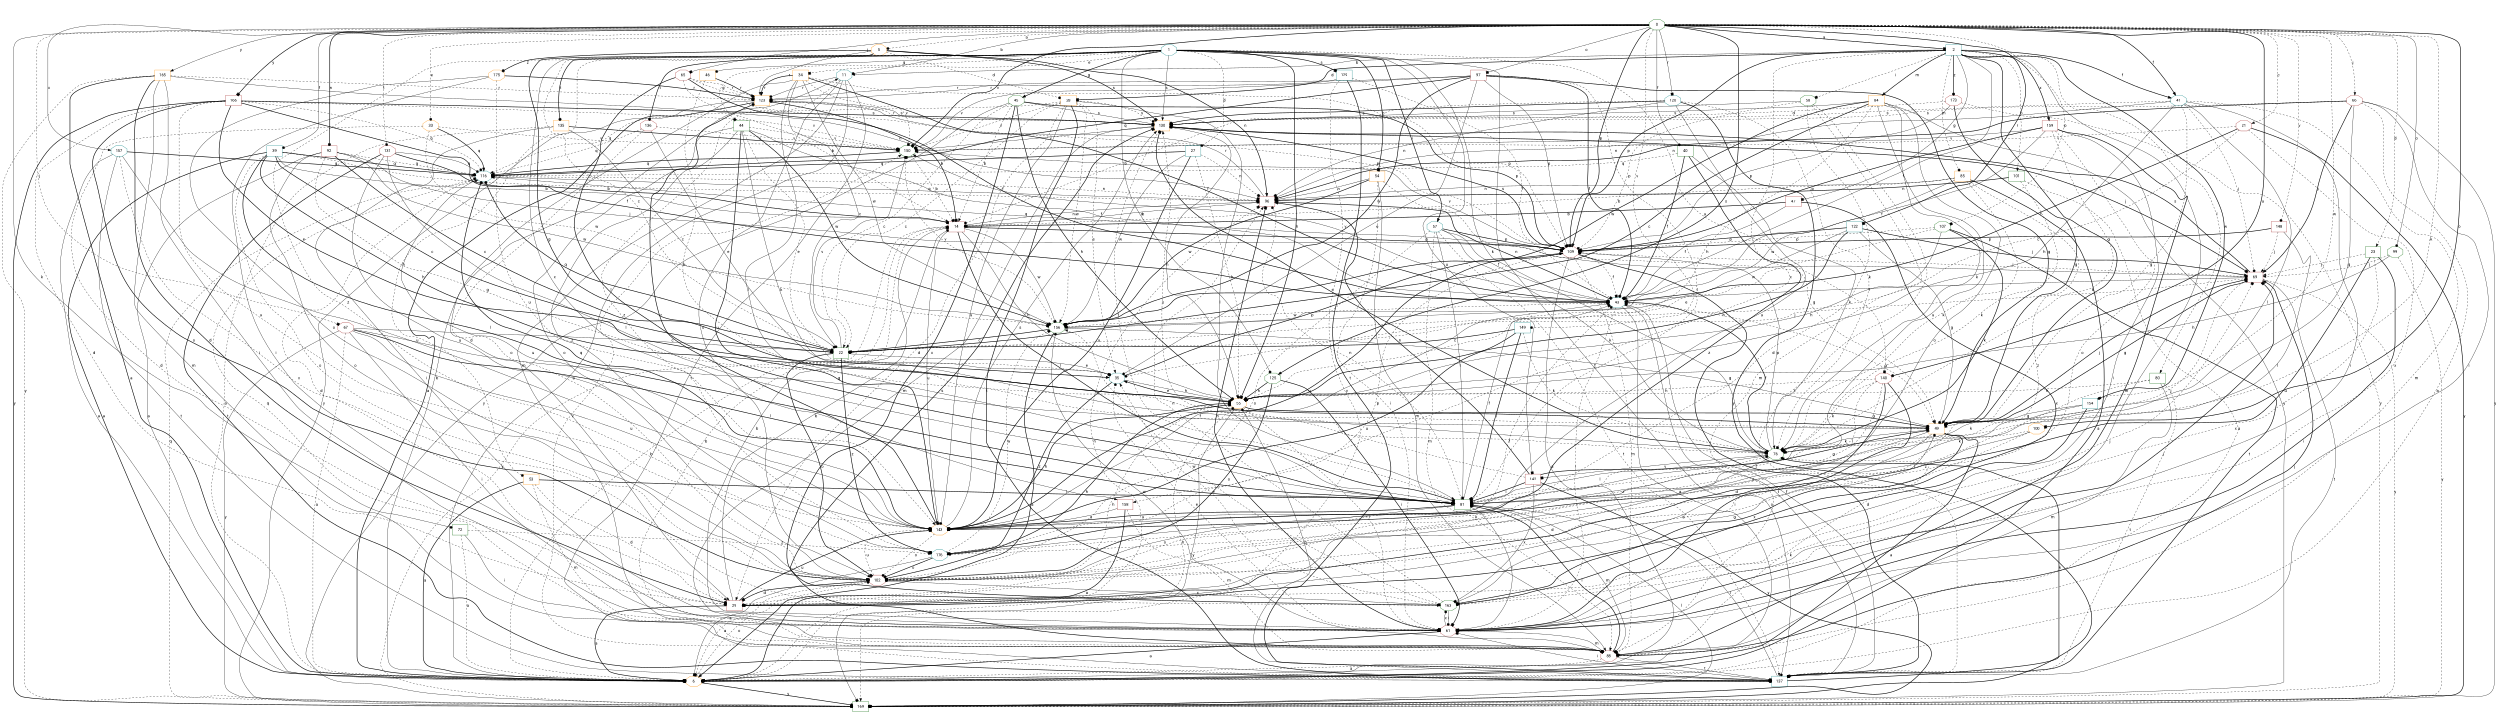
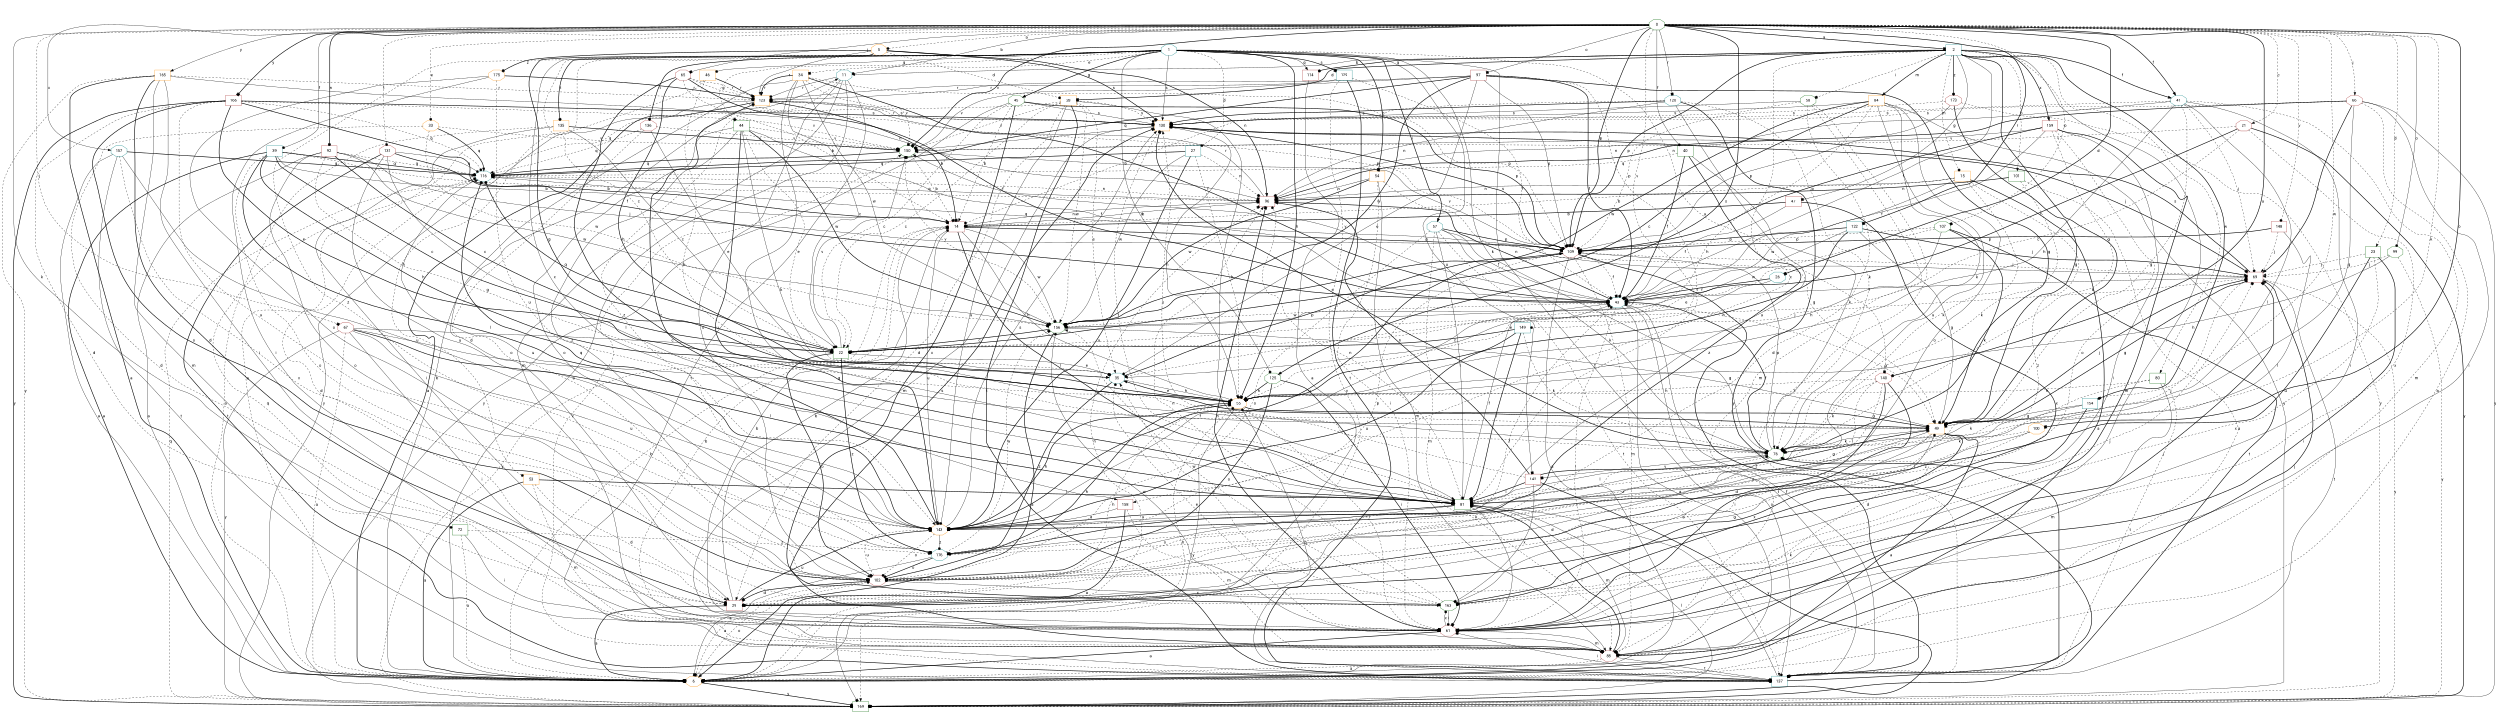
none -> (1310, 75)
(1794, 113) -> (1794, 113)
(1963, 176) -> (1963, 176)
(1088, 265) -> (799, 357)
none -> (1778, 277)
none -> (244, 360)
none -> (939, 541)
